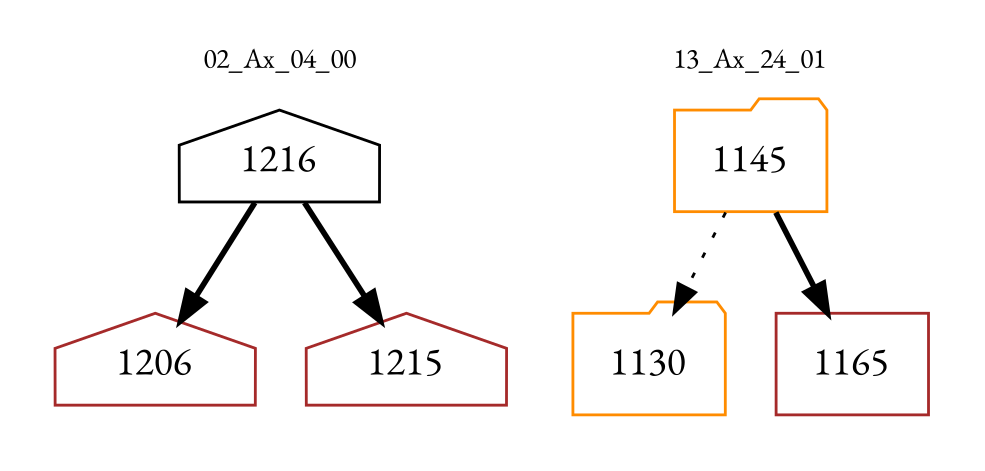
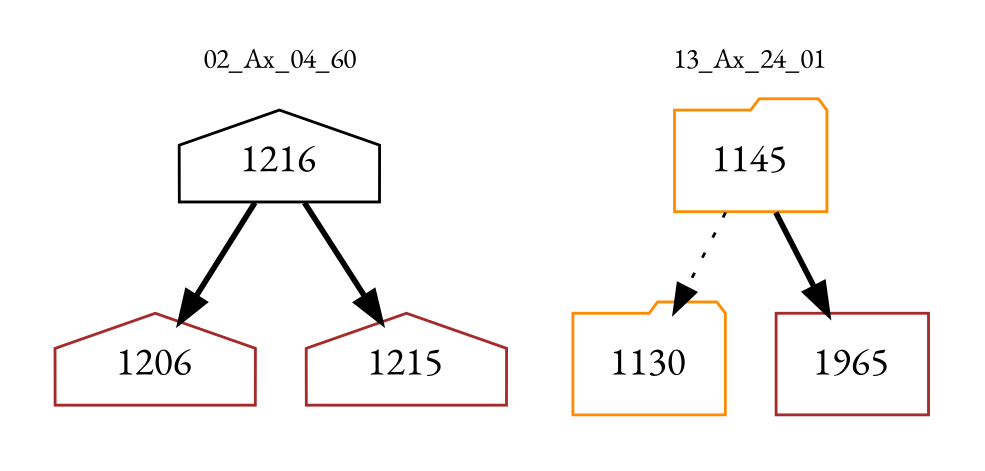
(281, 61) -> (281, 61)
(852, 364) -> (852, 364)
